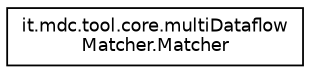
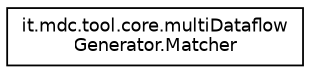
(155, 37) -> (155, 37)
